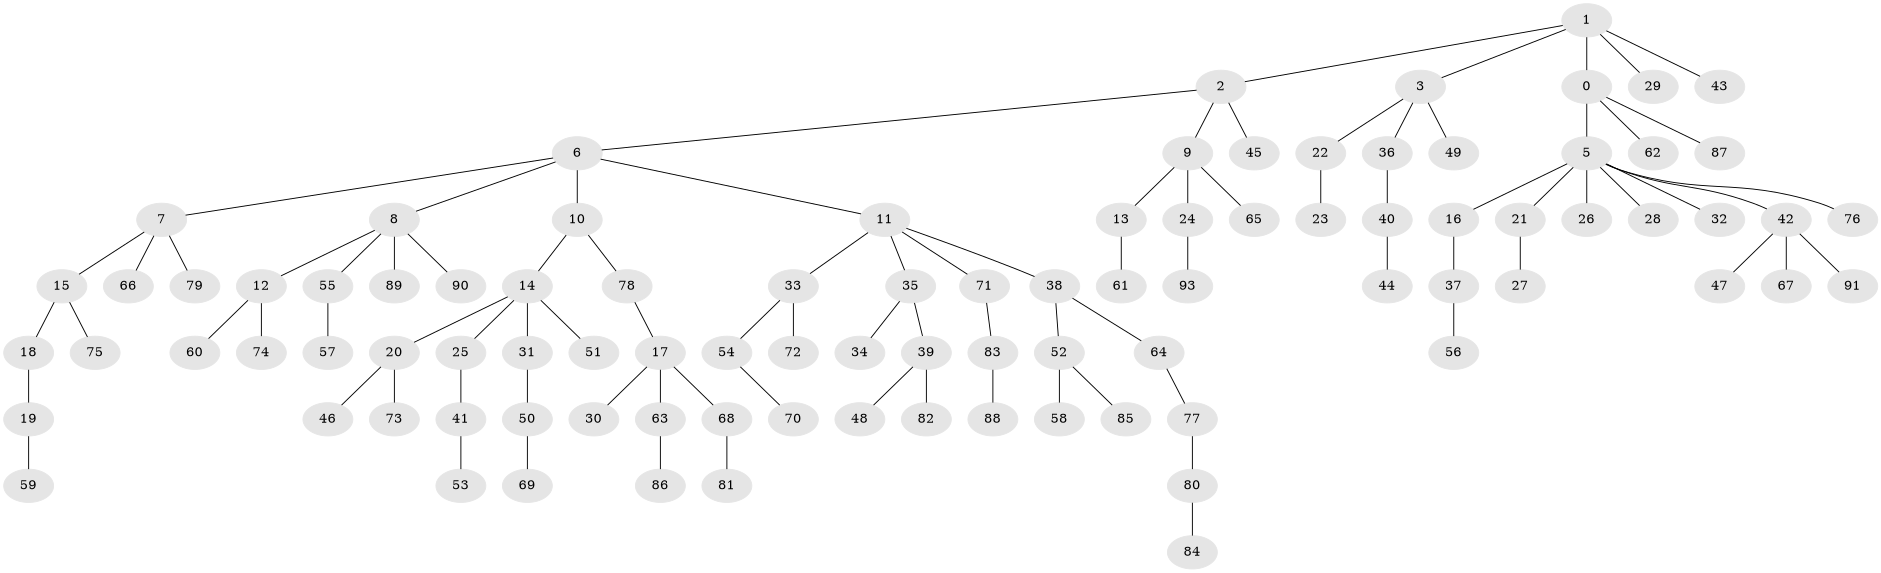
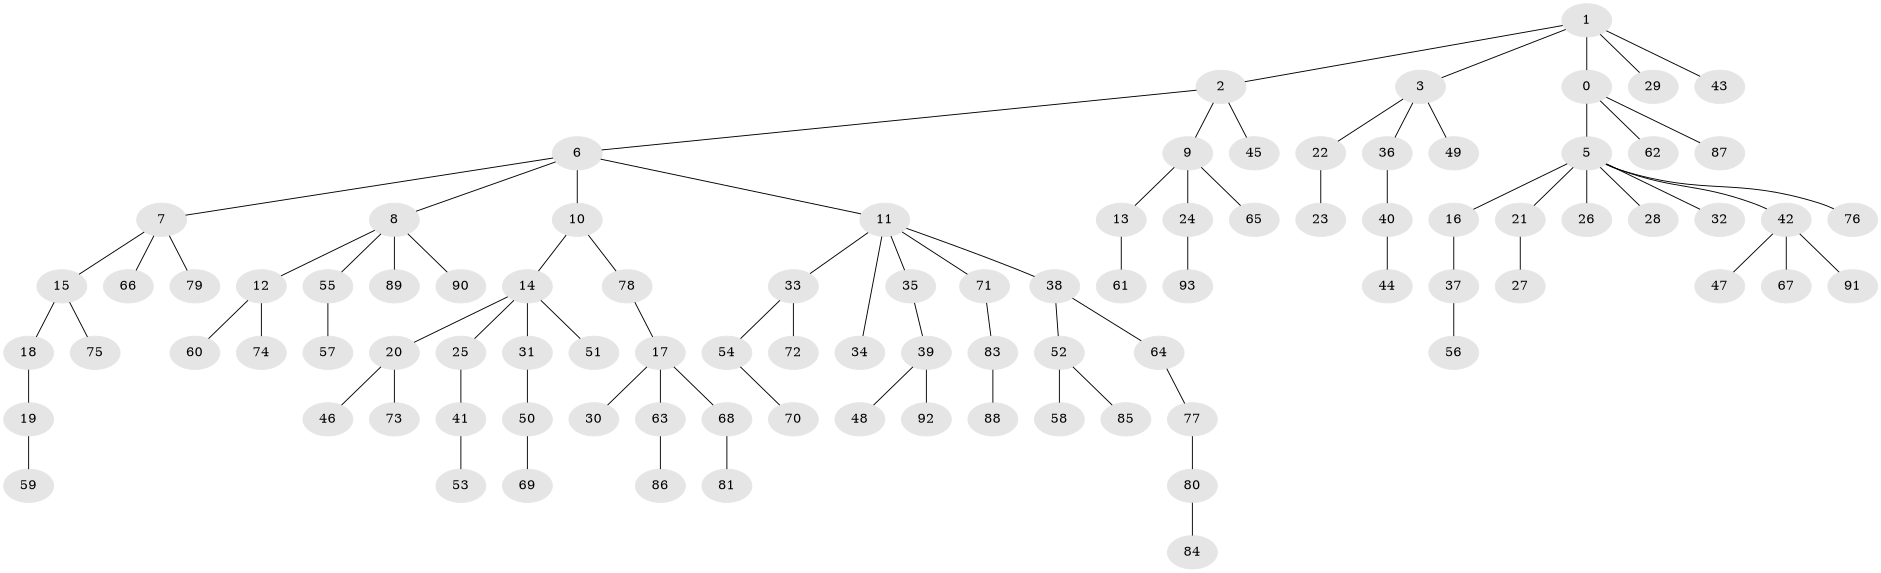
(885, 320) -> (872, 286)
(926, 419) -> (926, 419)
